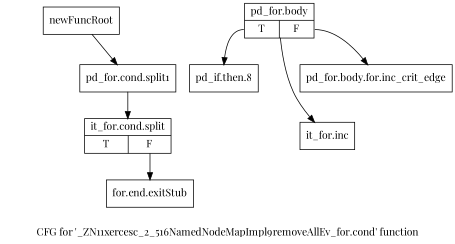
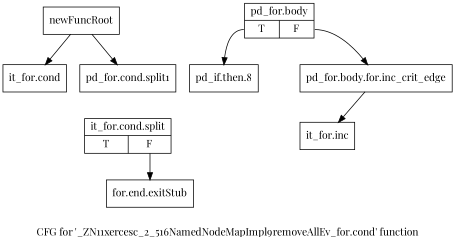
none -> (35, 78)
(289, 80) -> (354, 104)
(128, 102) -> none
